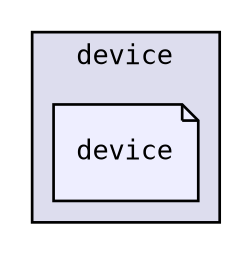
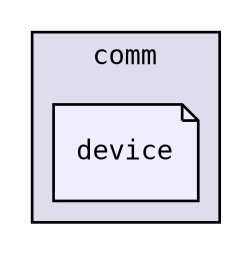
(126, 58) -> (126, 58)
